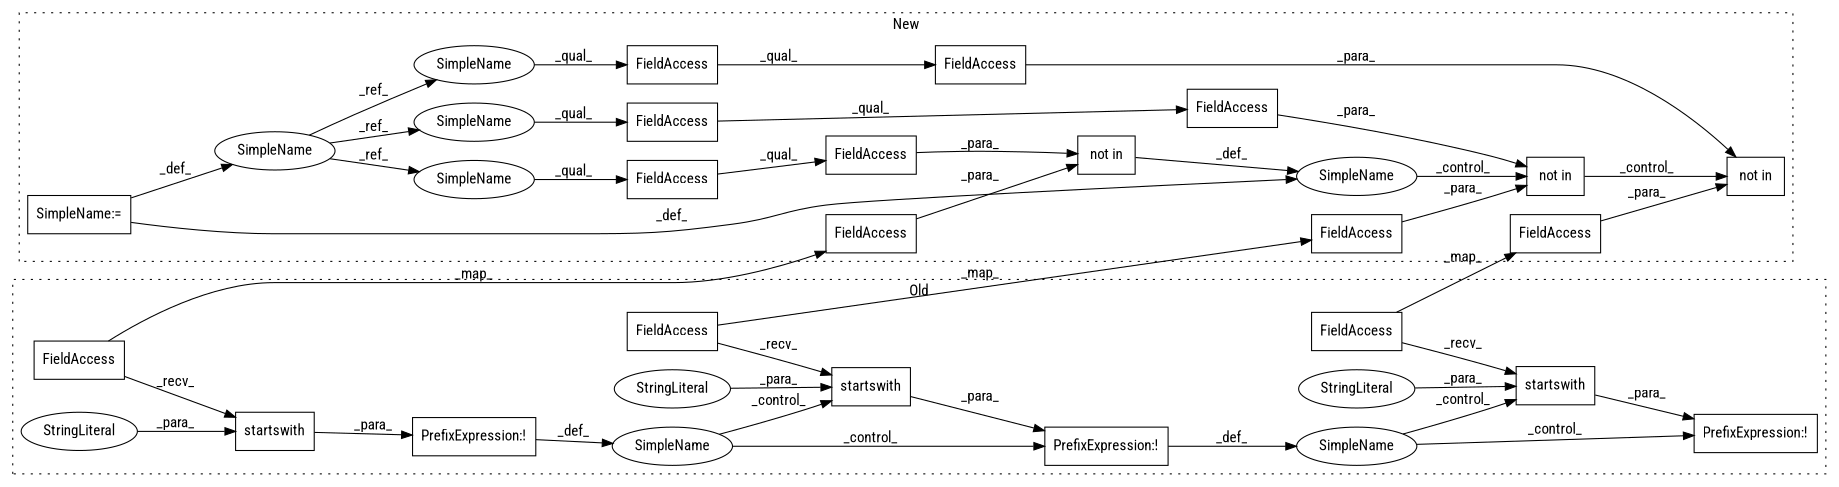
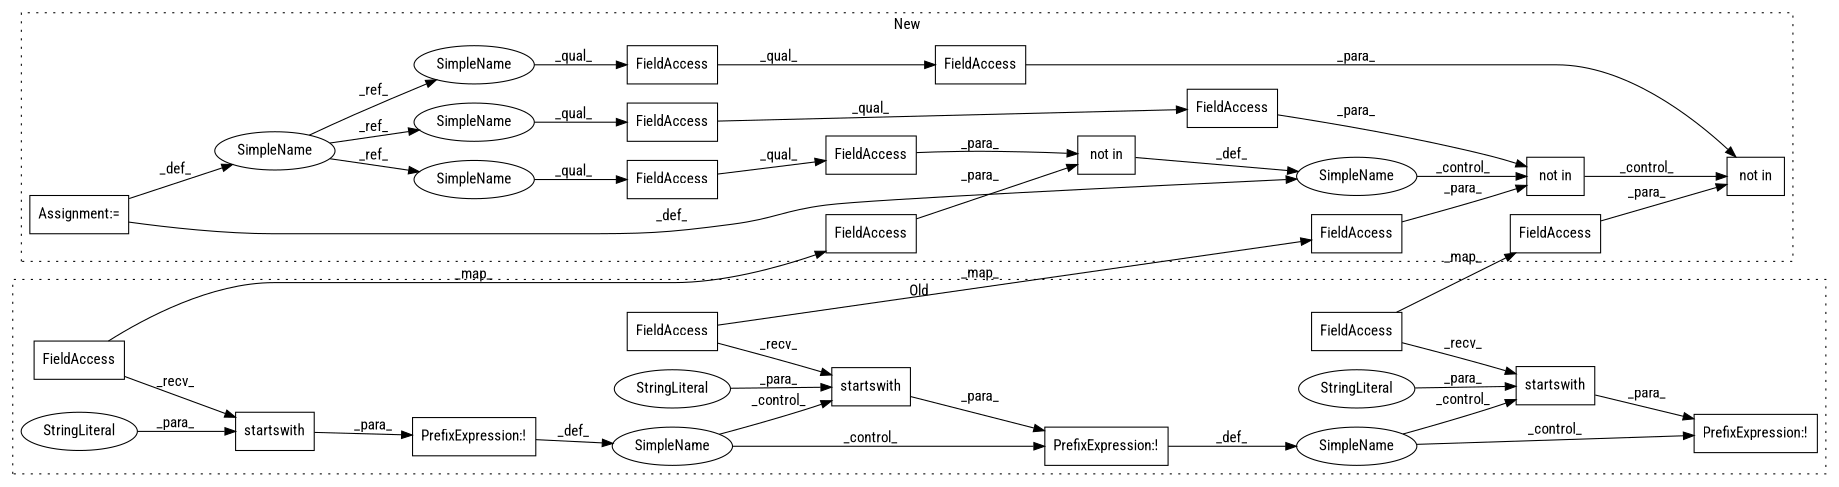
(79, 215) -> (79, 215)
